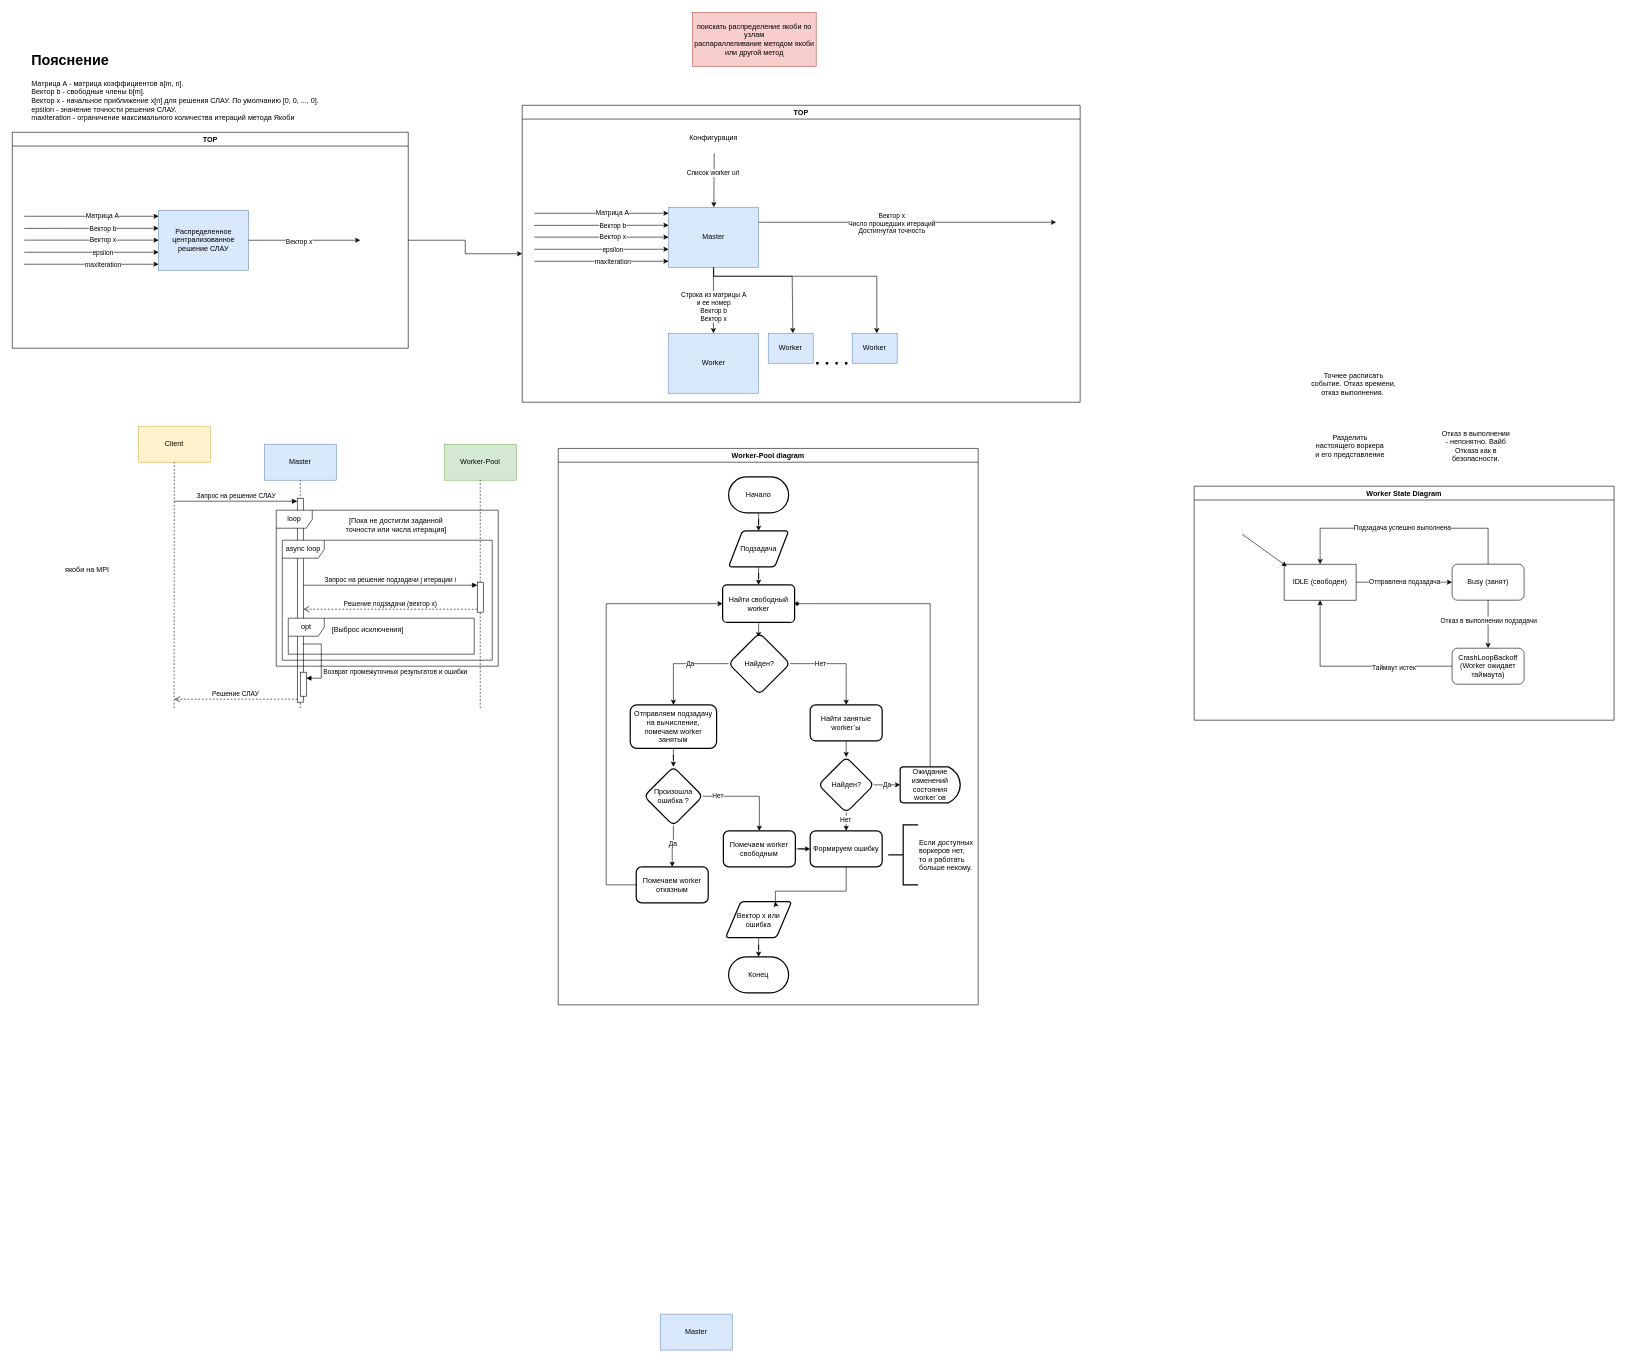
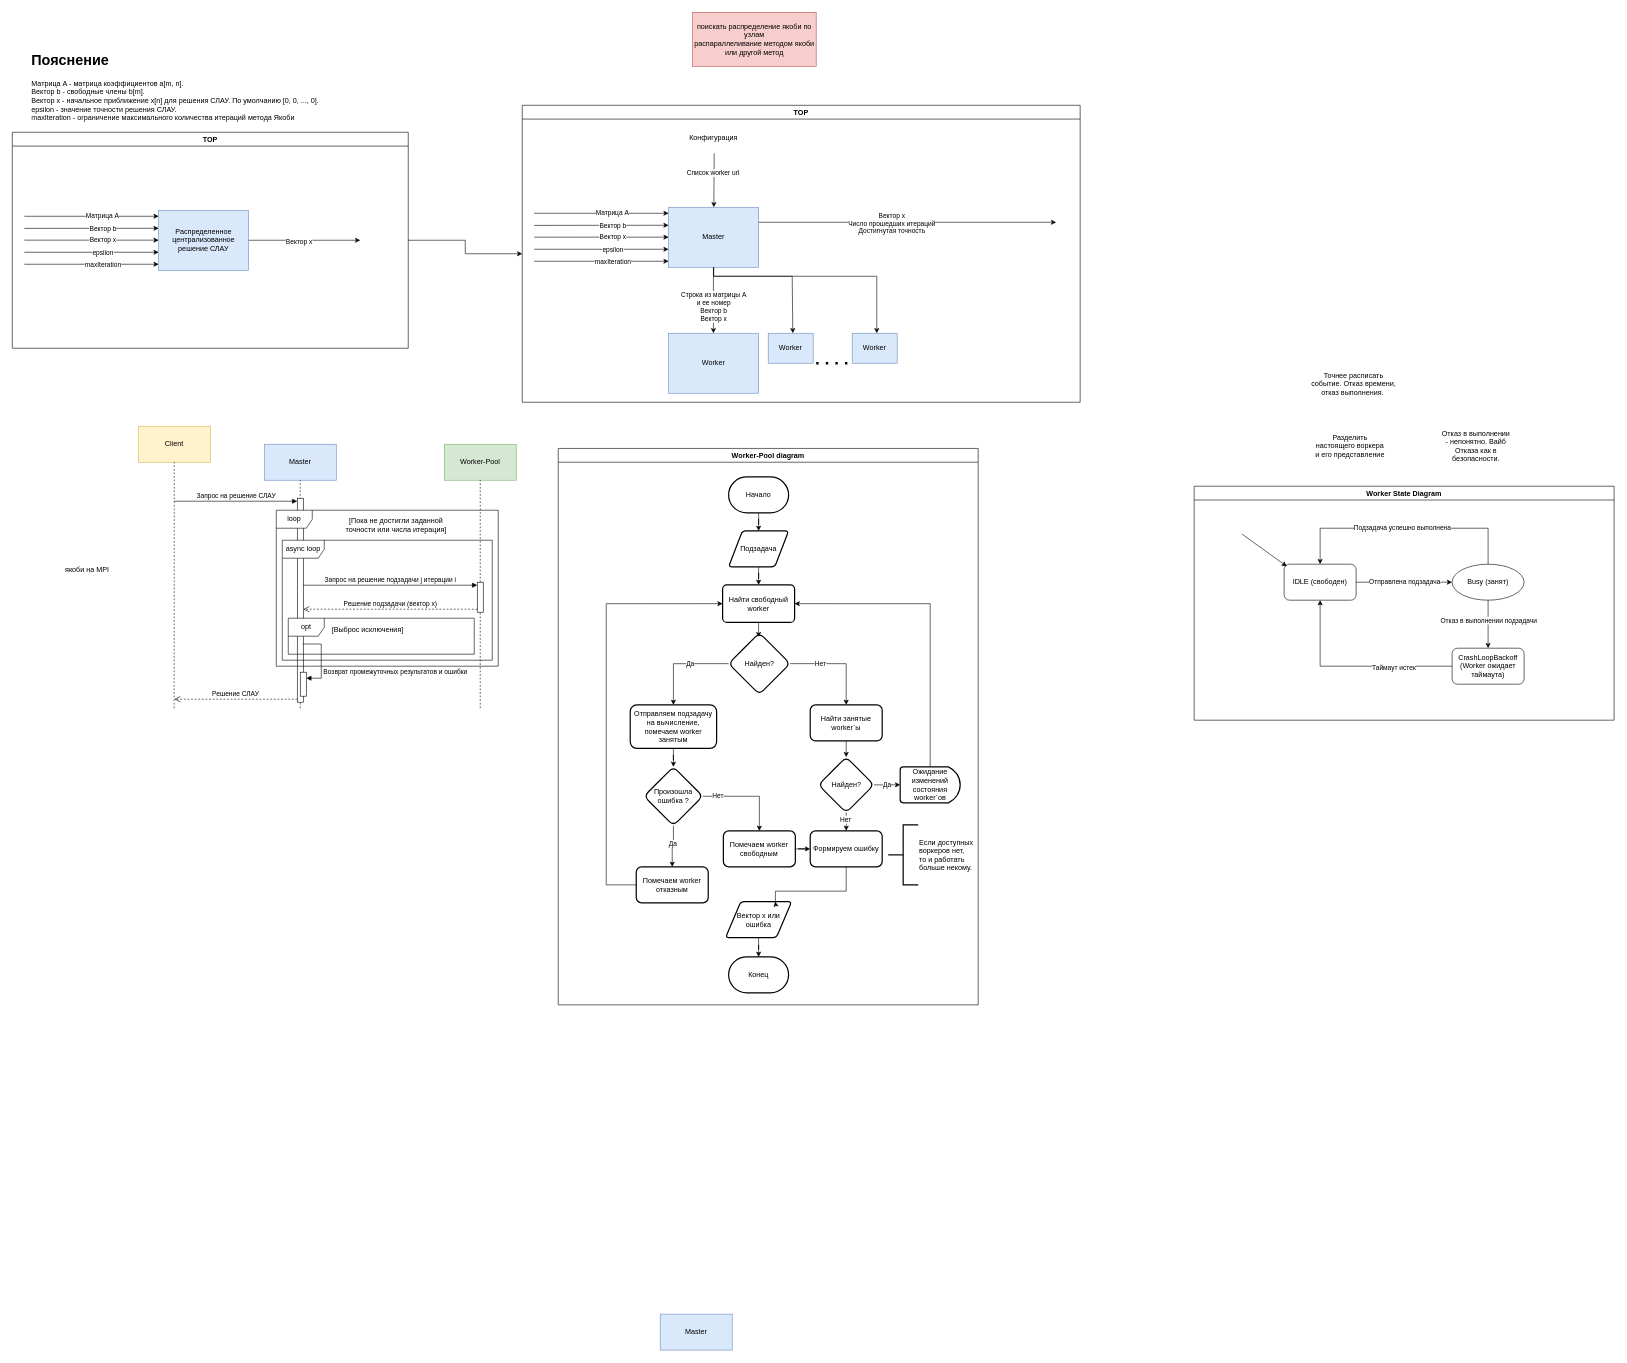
(1320, 582) -> (1320, 582)
(1488, 582) -> (1488, 582)
(800, 604) -> (800, 604)
